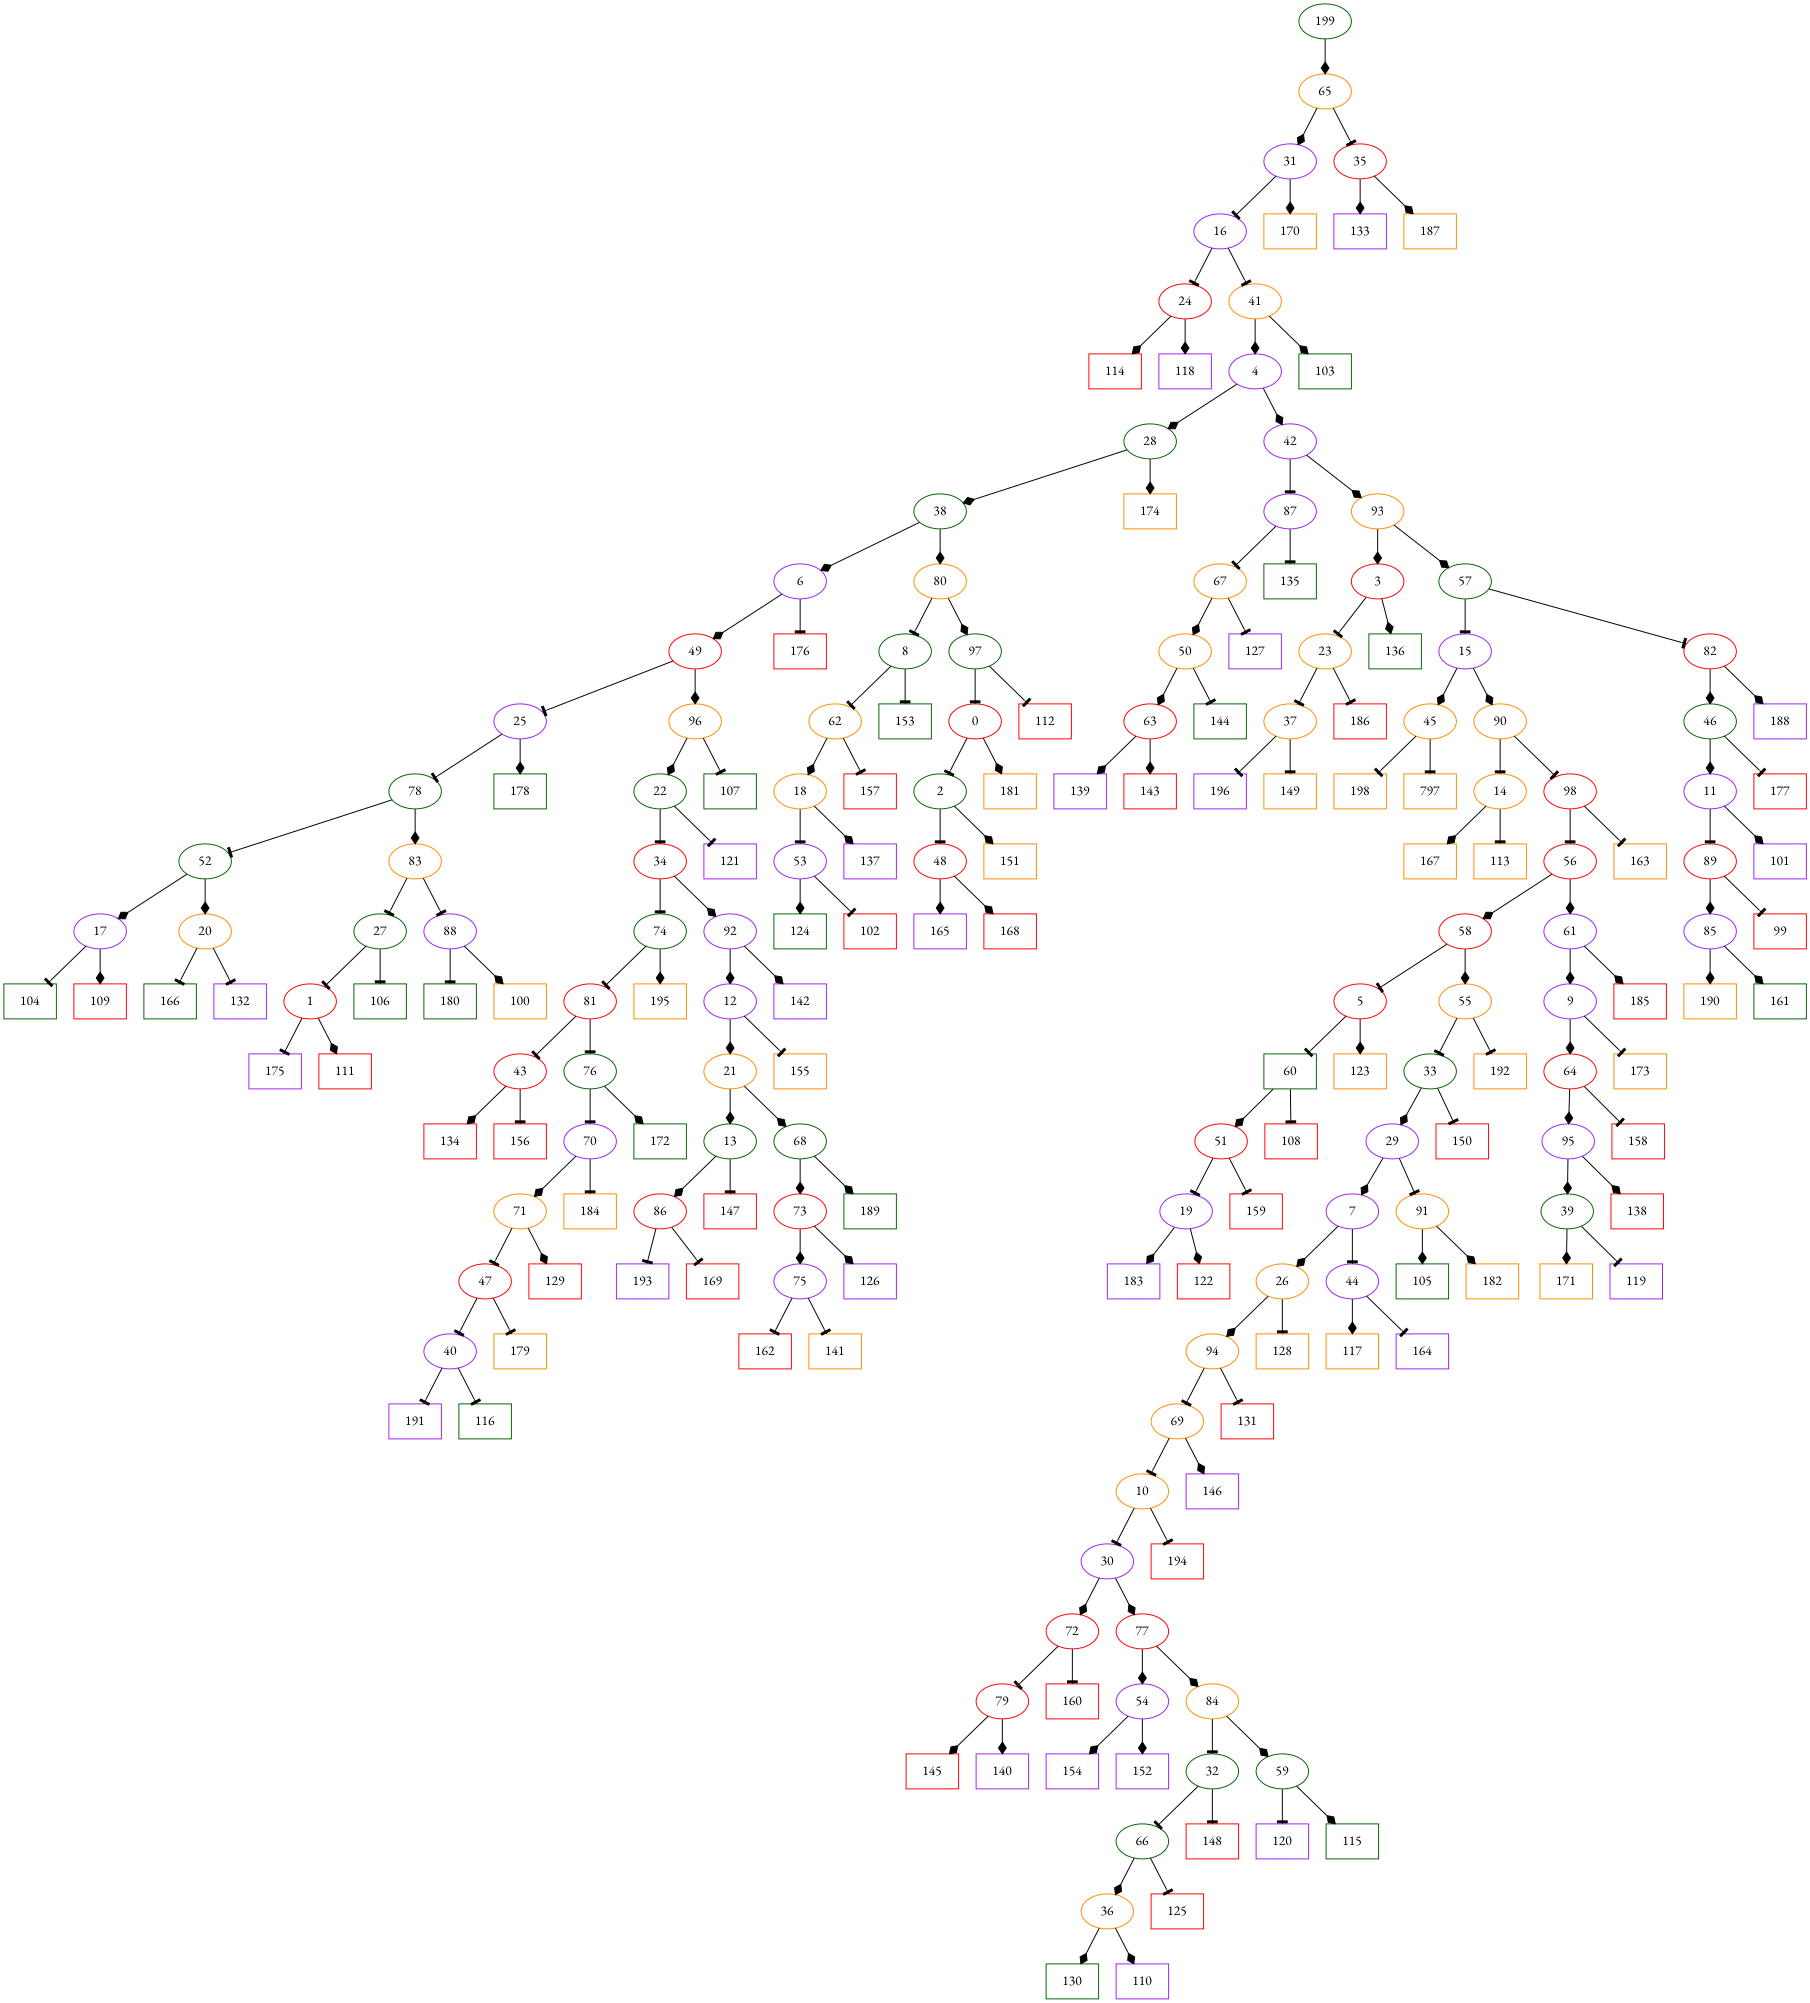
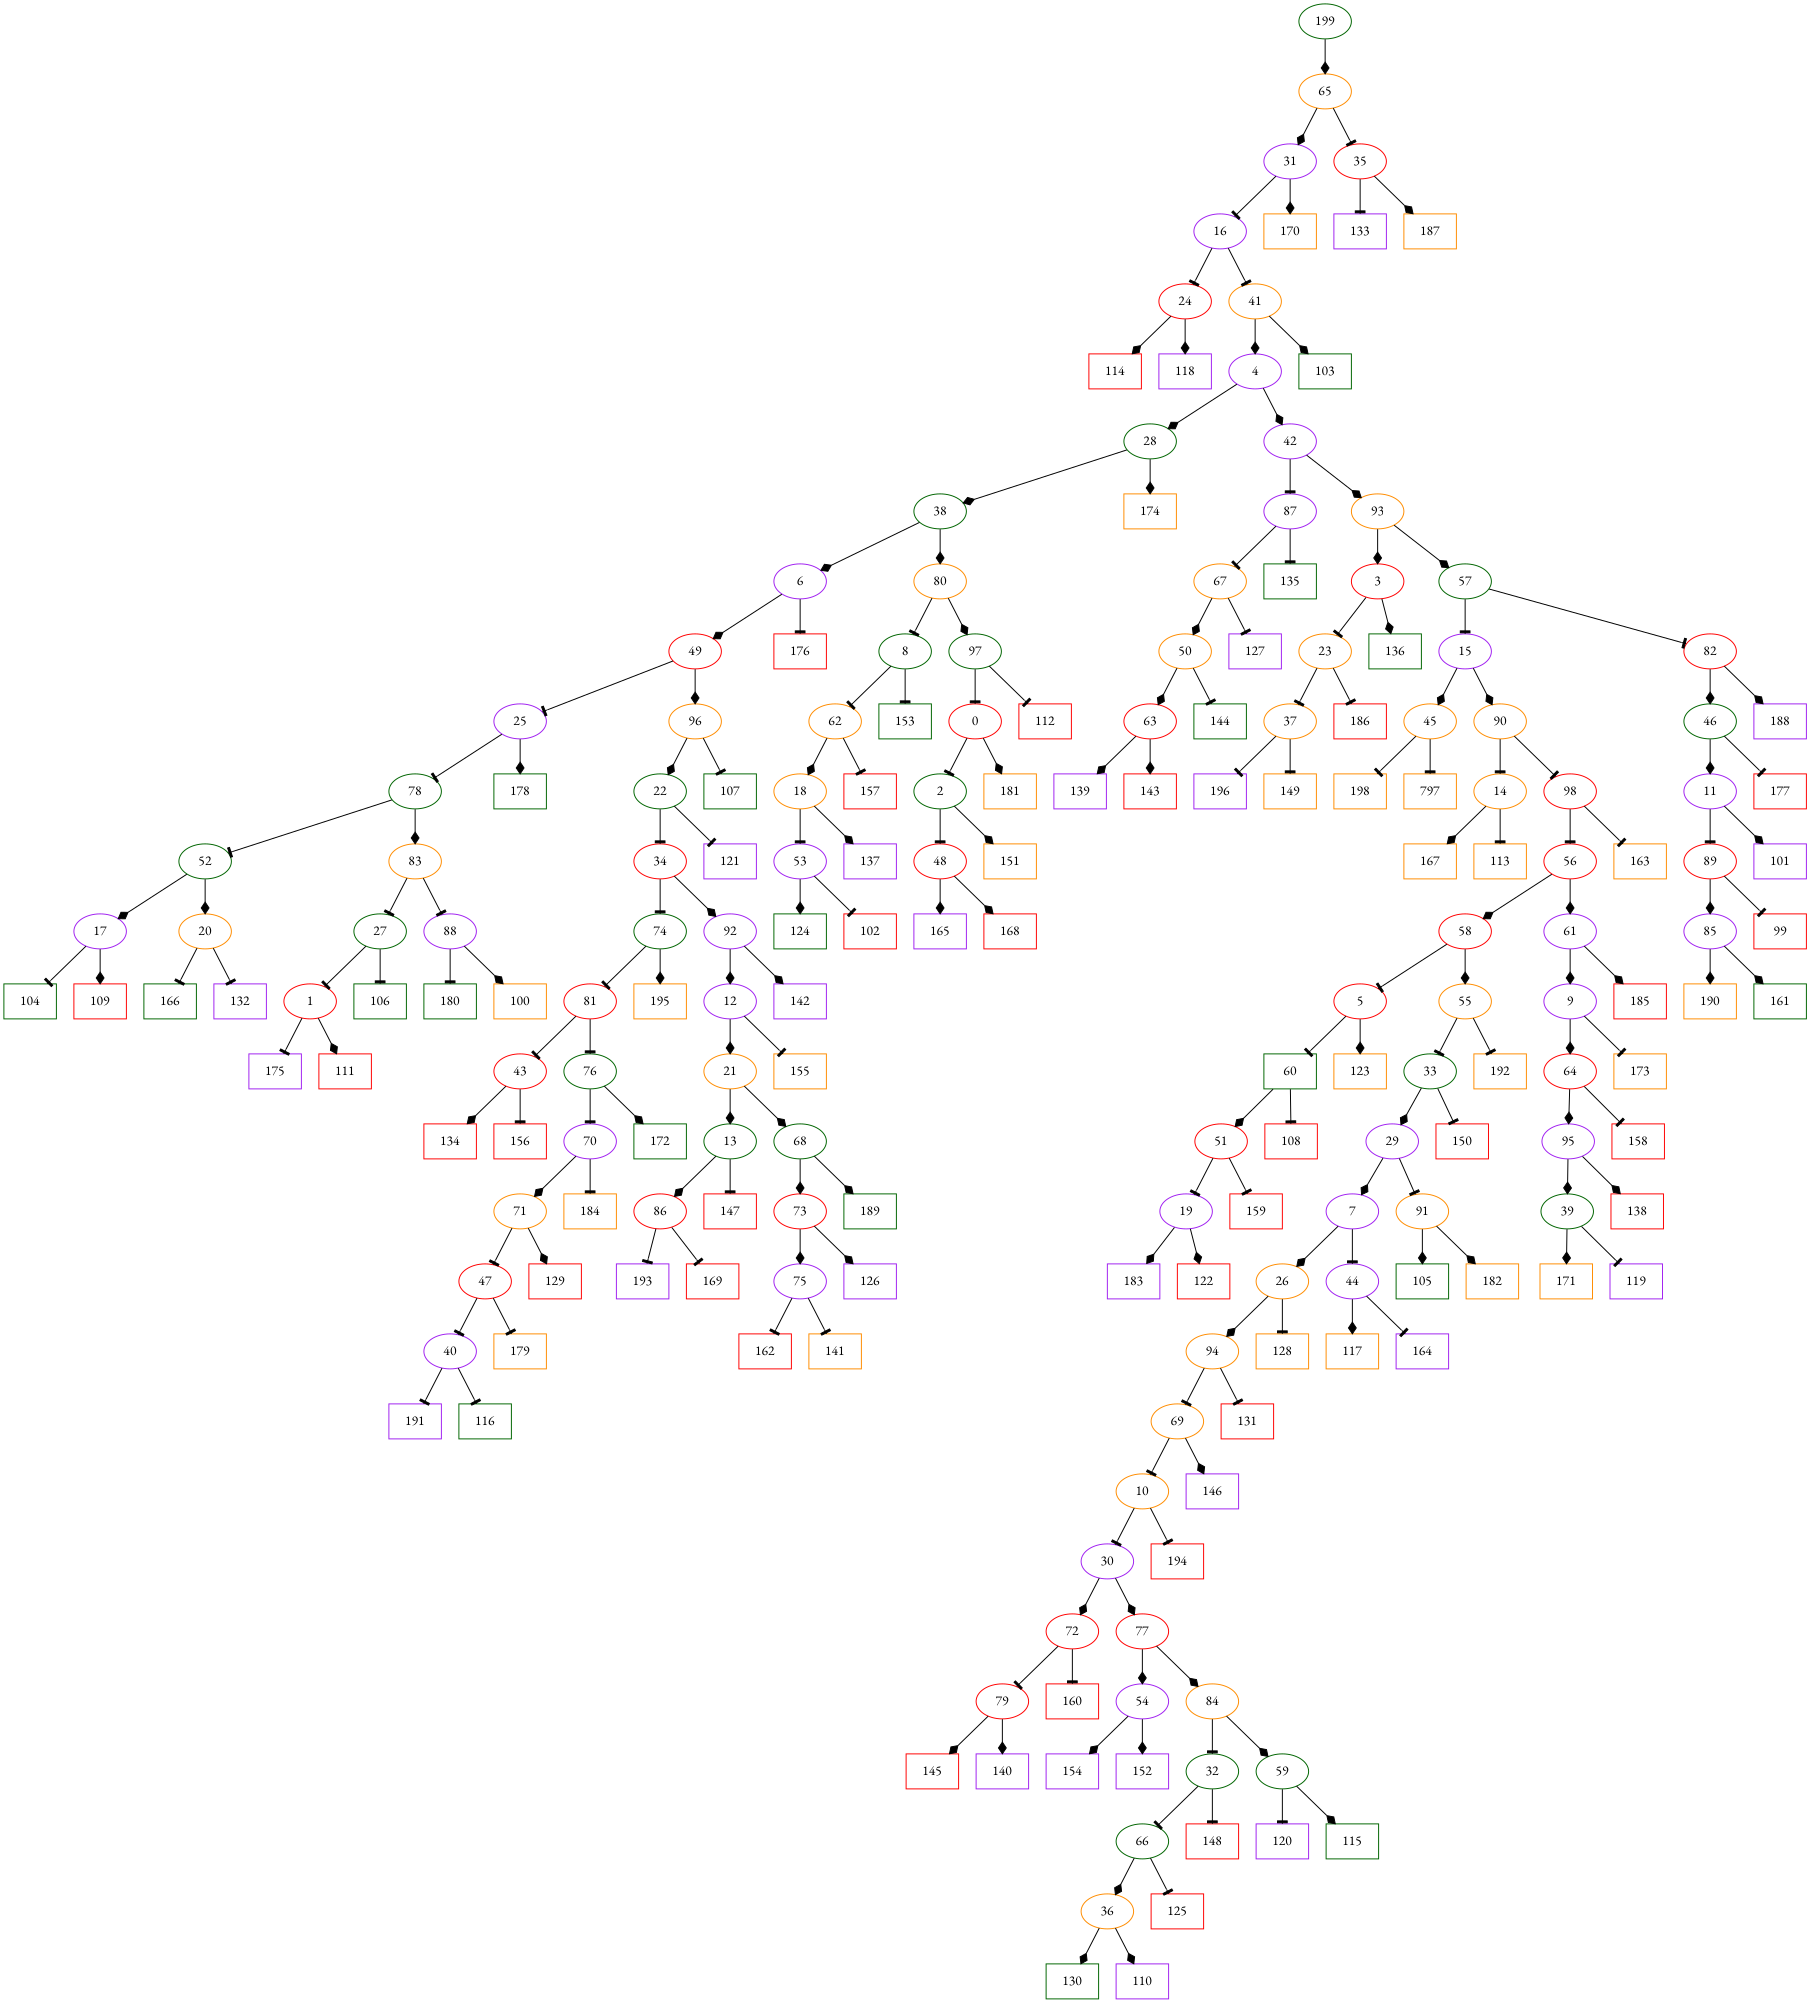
(1360, 191) -> (1360, 194)
